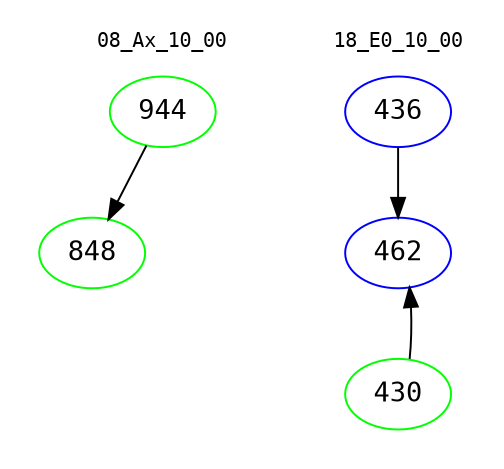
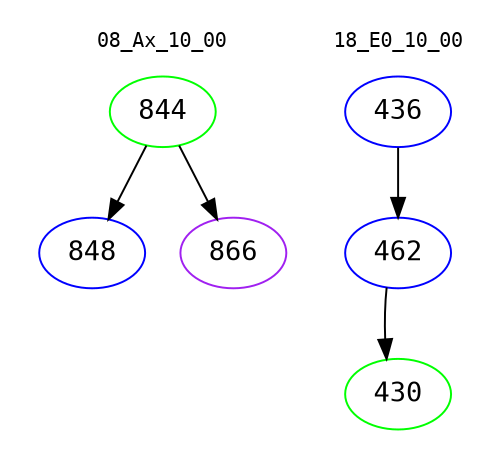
(163, 112) -> (163, 112)
(92, 253) -> (92, 253)
none -> (233, 253)
(411, 333) -> (385, 313)
